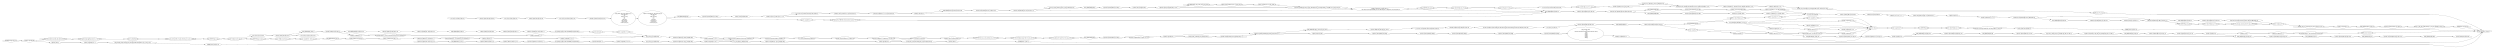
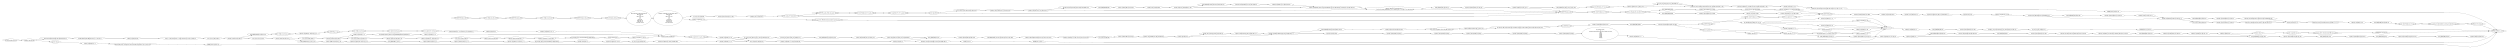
none -> (333, 42)
